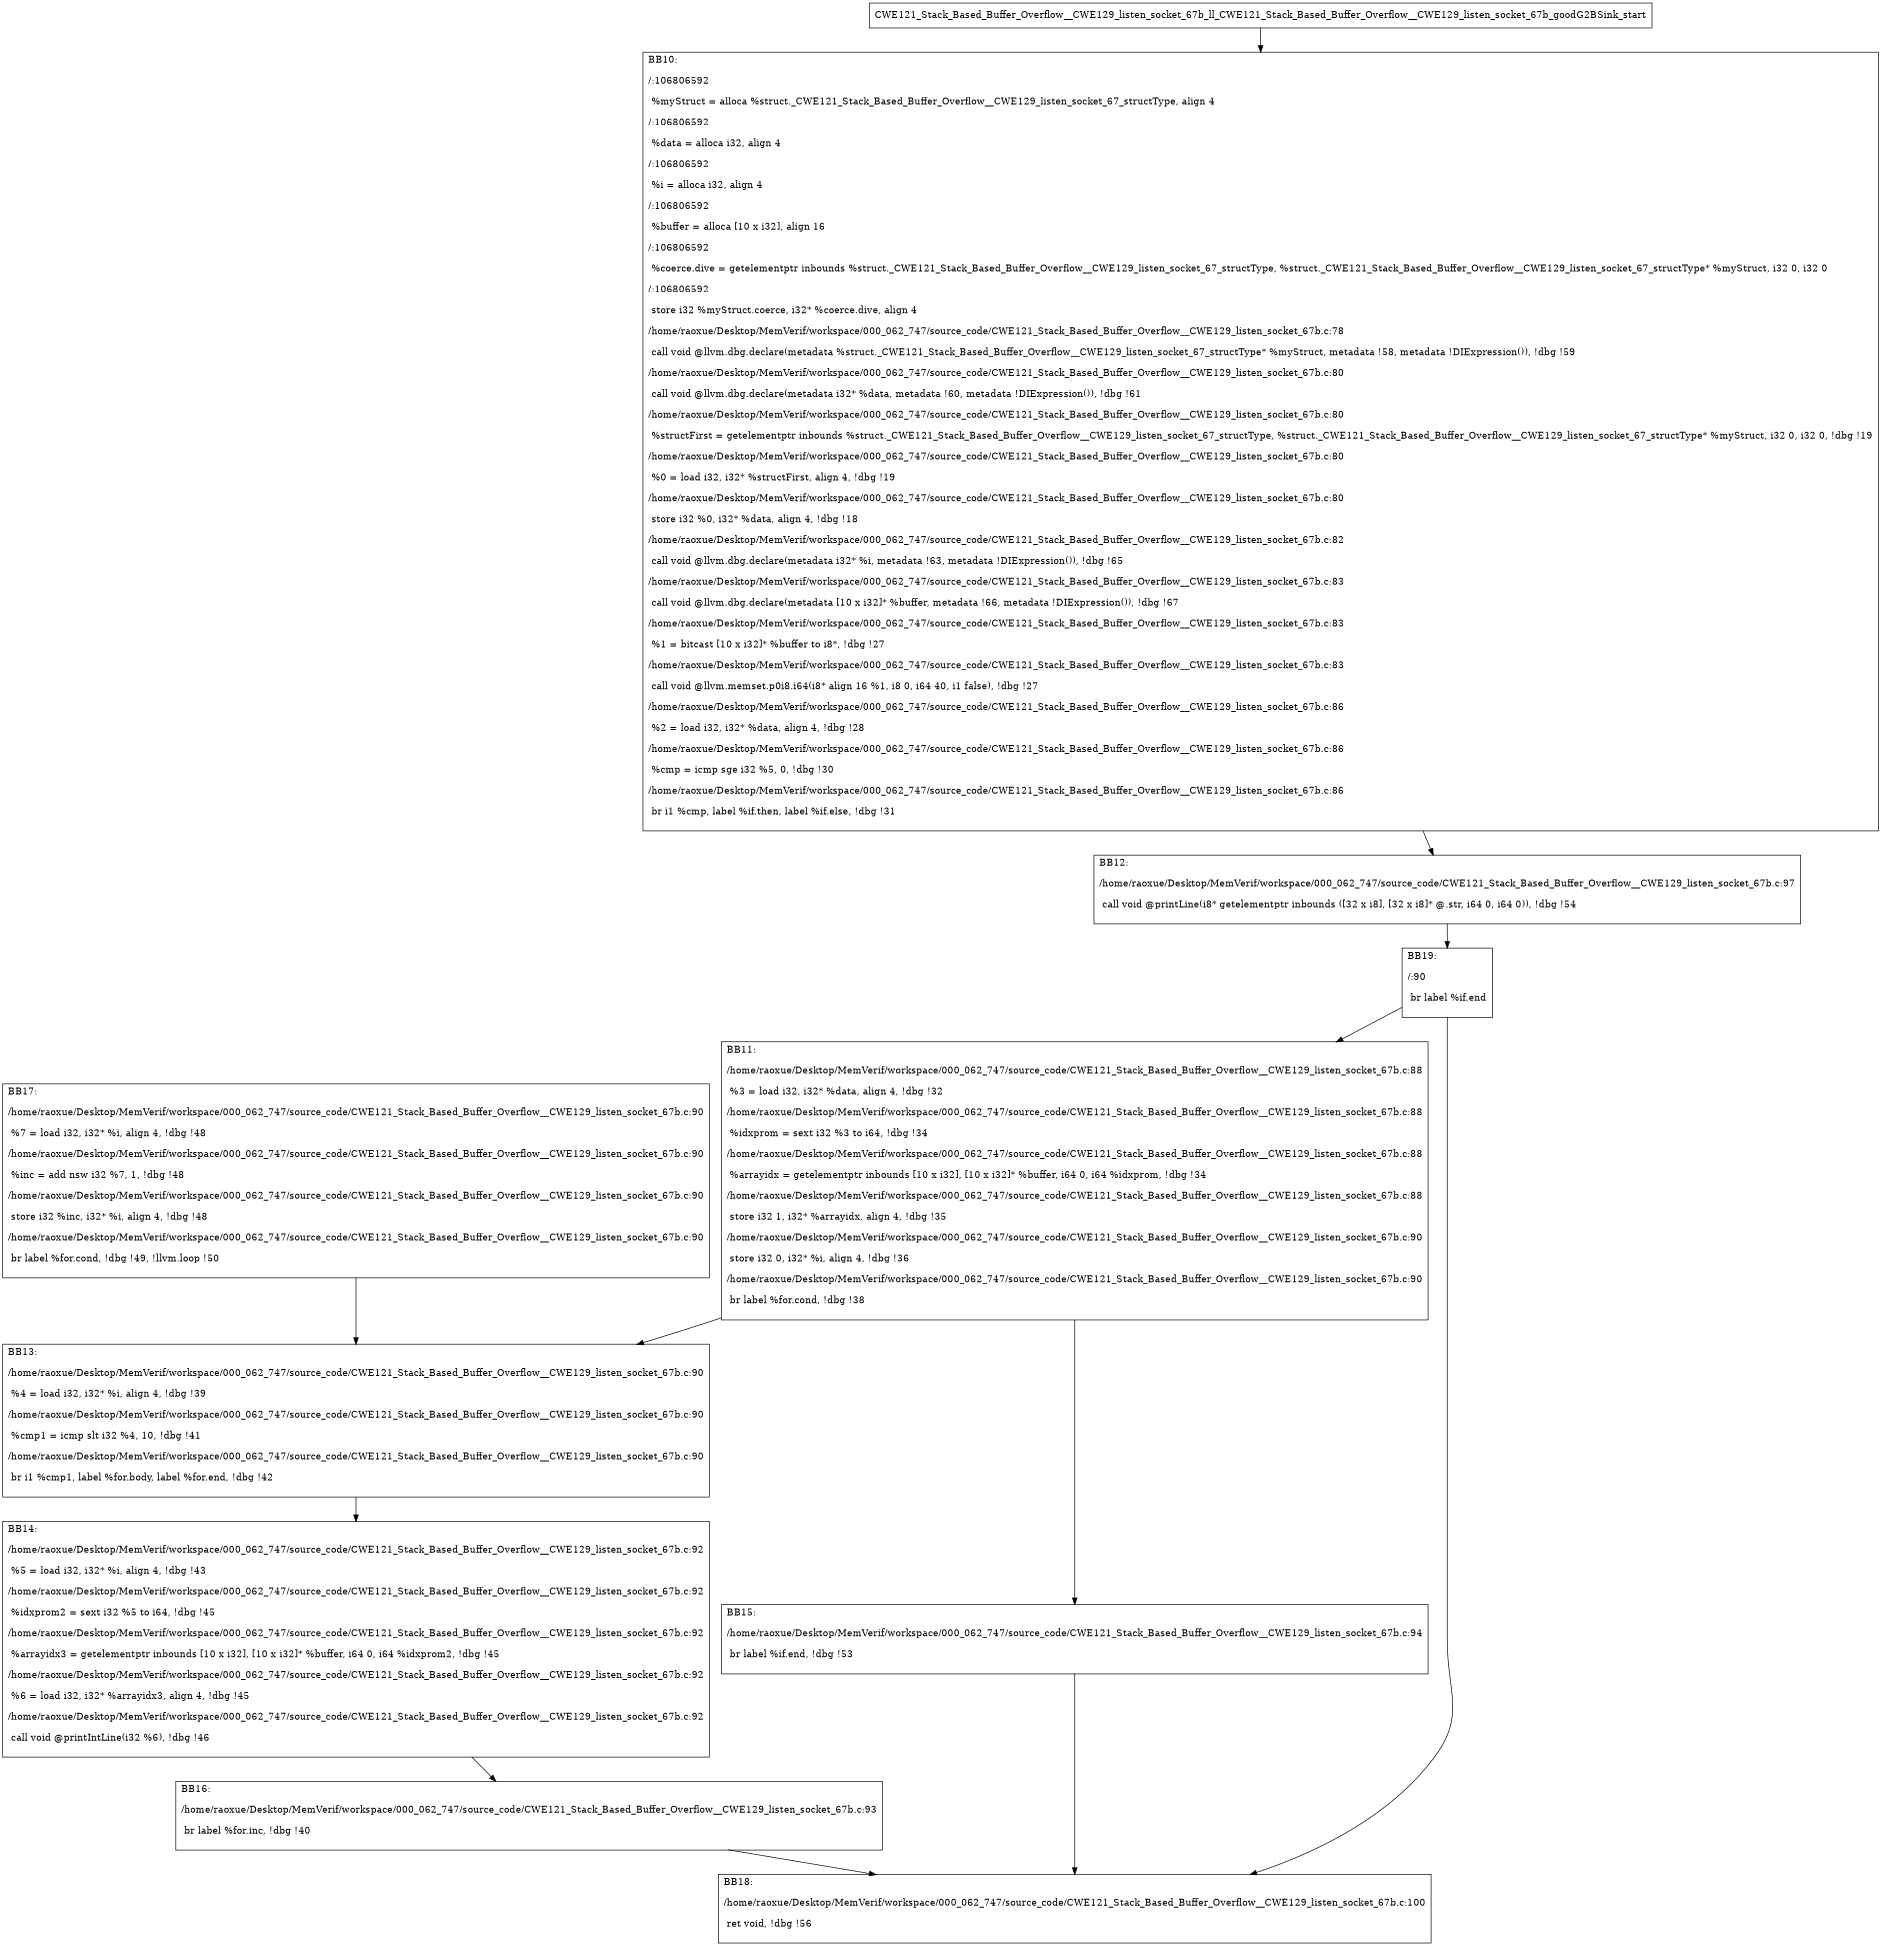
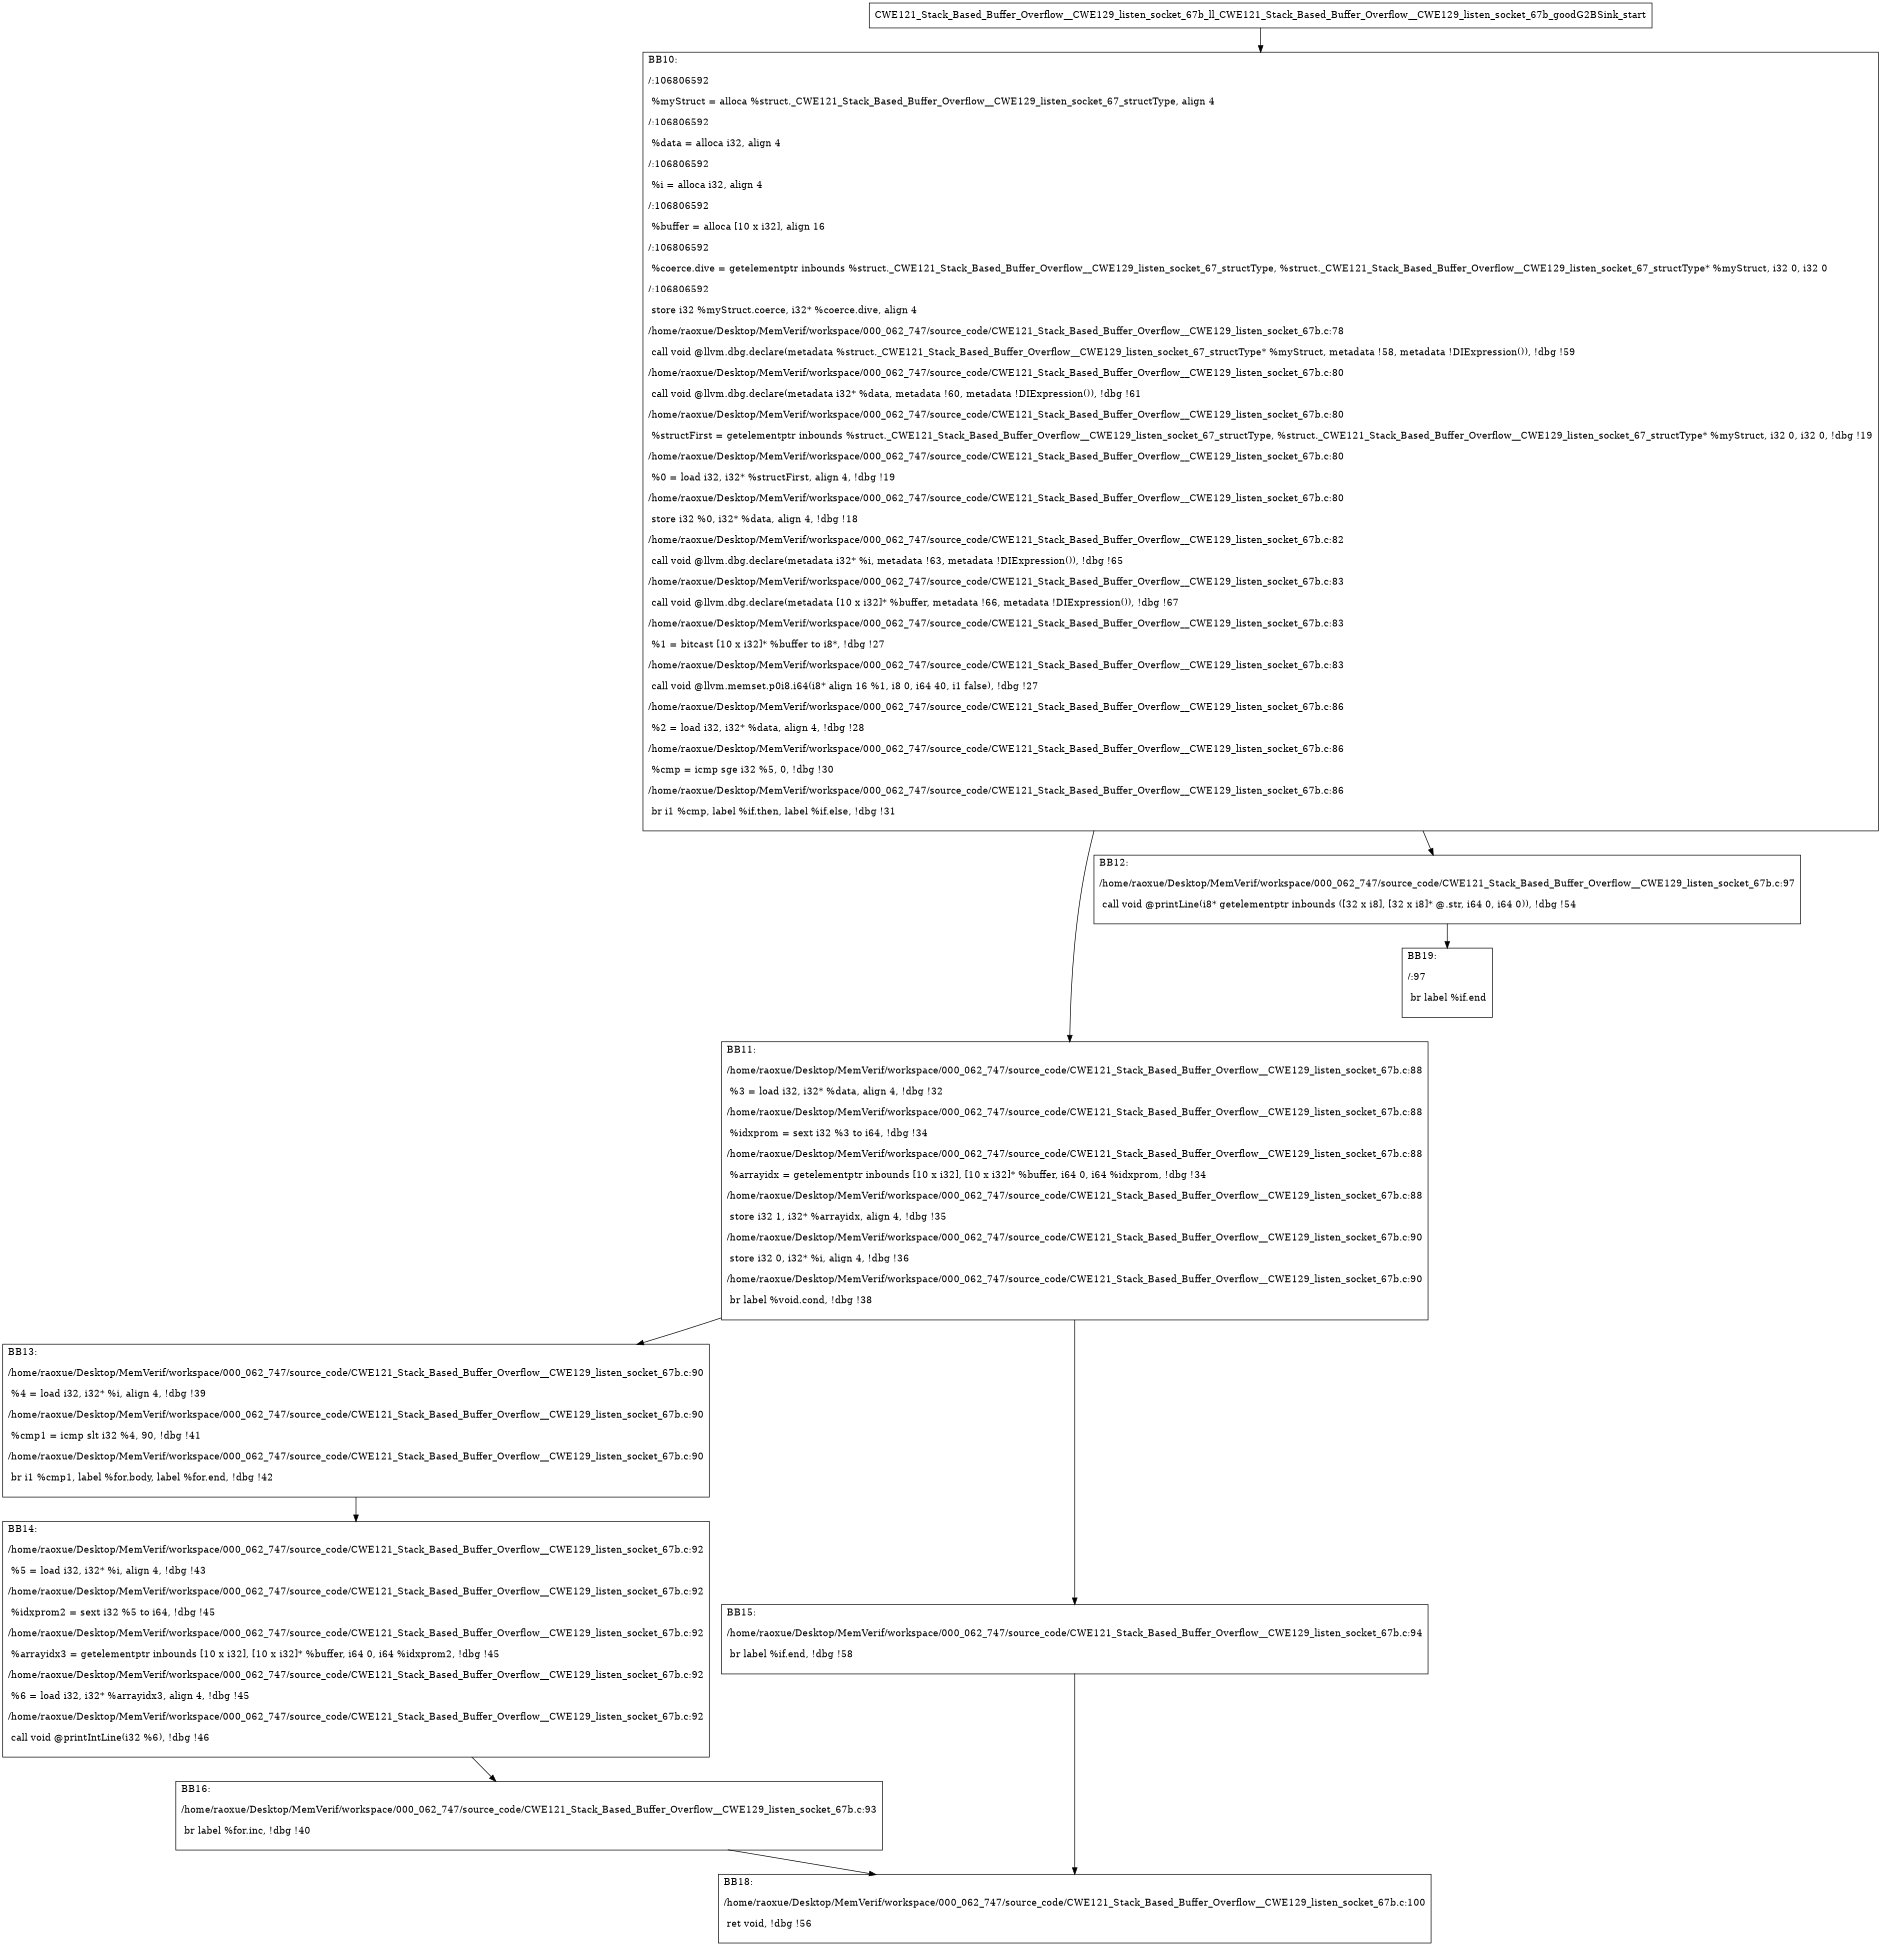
(1417, 977) -> (1417, 977)
(1372, 1023) -> (1076, 932)
(356, 1181) -> none
(796, 1300) -> (800, 1300)
(105, 1436) -> (105, 1436)
(1447, 1497) -> none
(790, 1654) -> (790, 1654)
